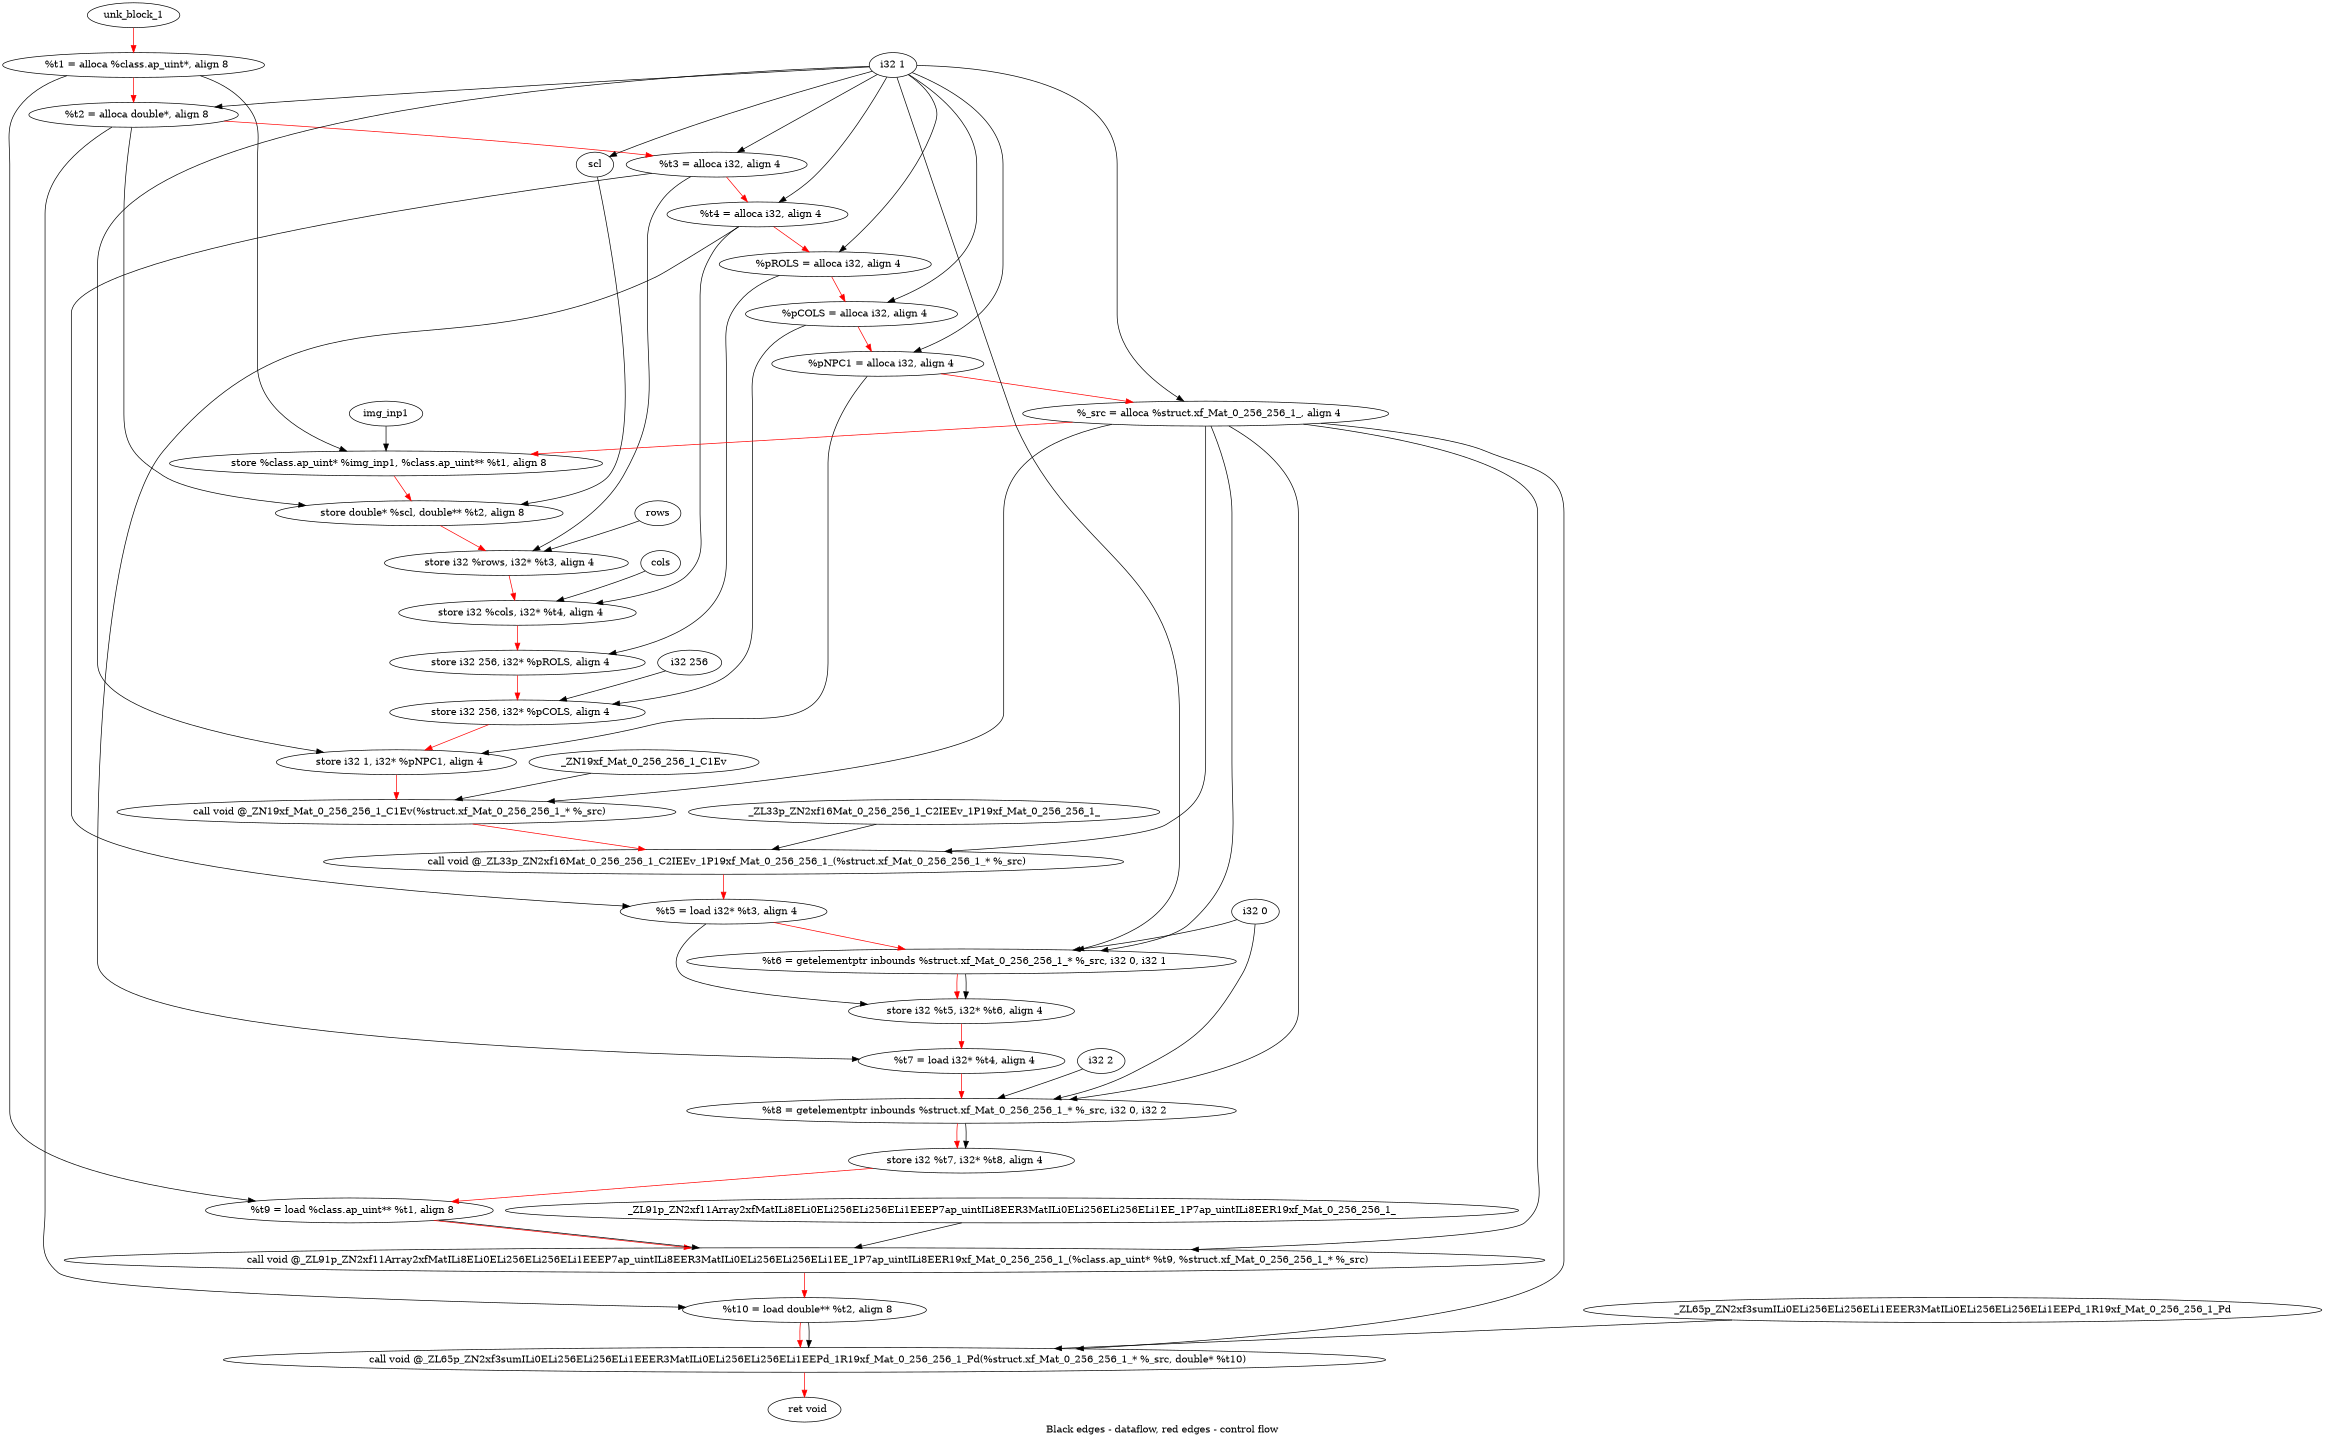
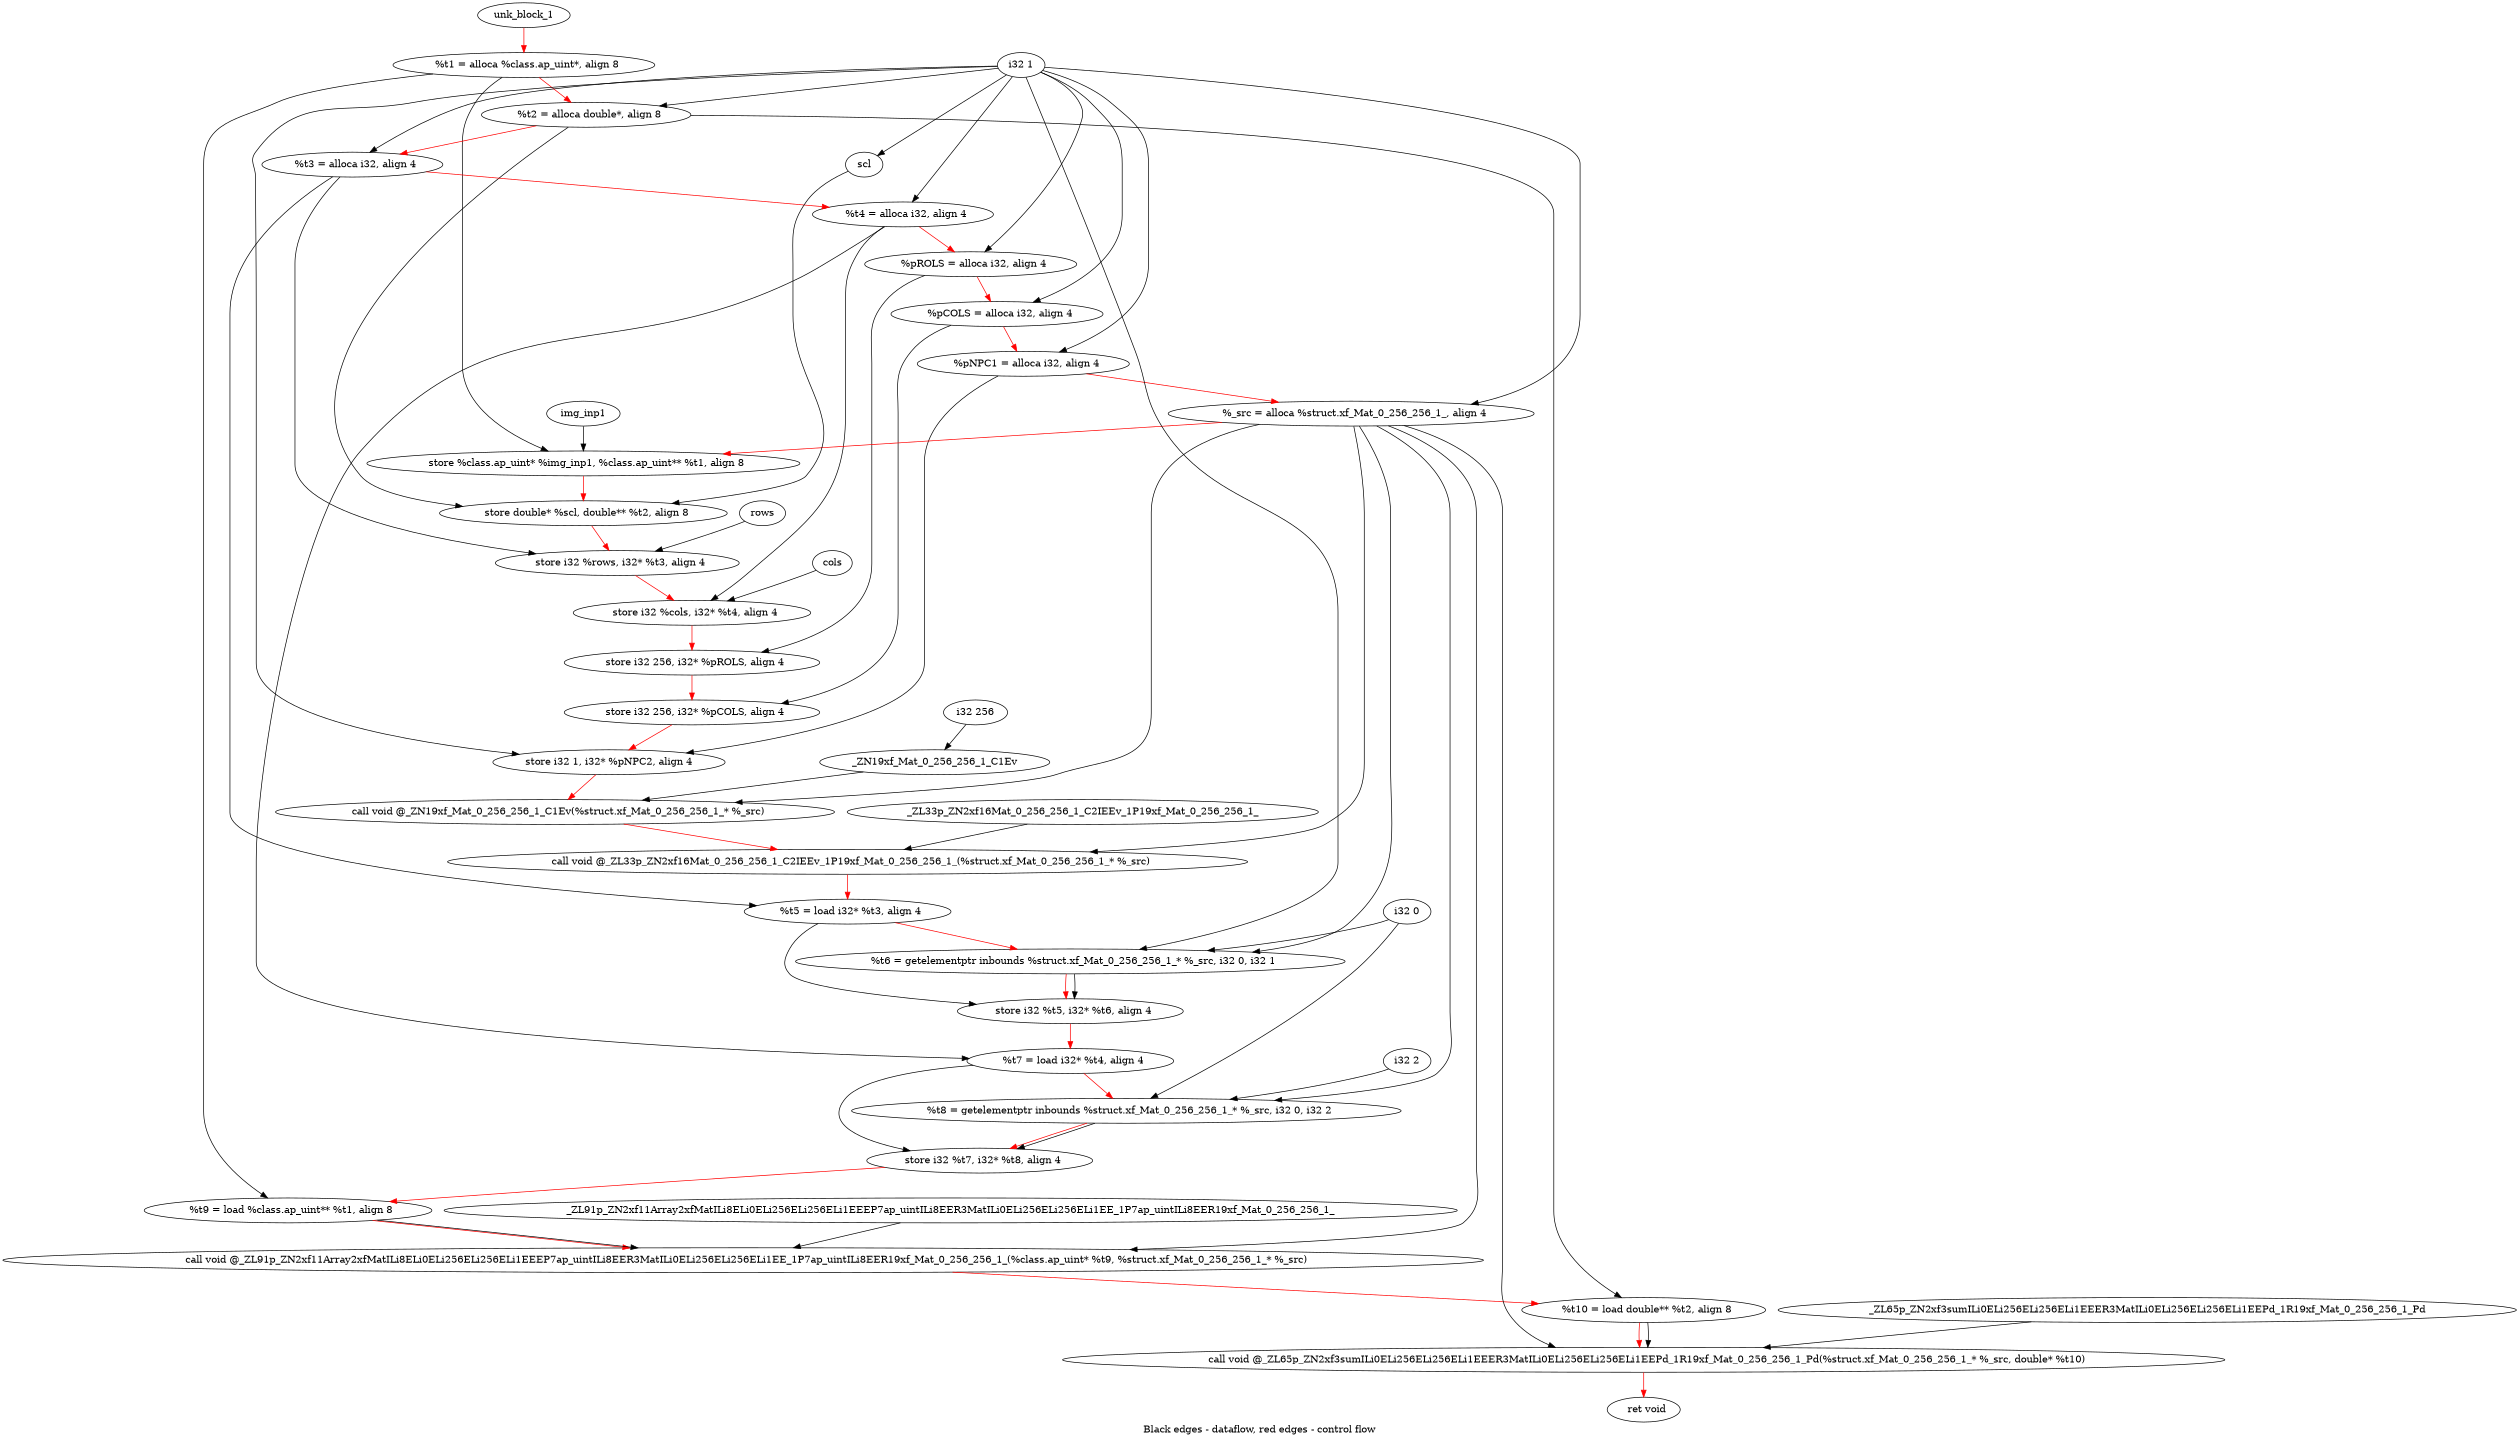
(616, 685) -> (958, 734)
(396, 762) -> (609, 762)
none -> (862, 1087)
